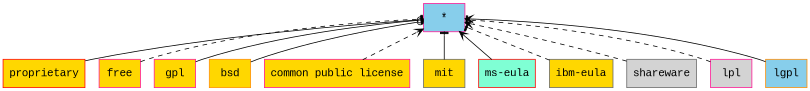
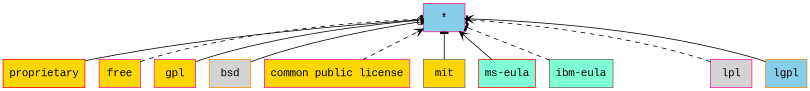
(230, 73) -> (230, 73)
(581, 73) -> (581, 73)
(662, 73) -> none
